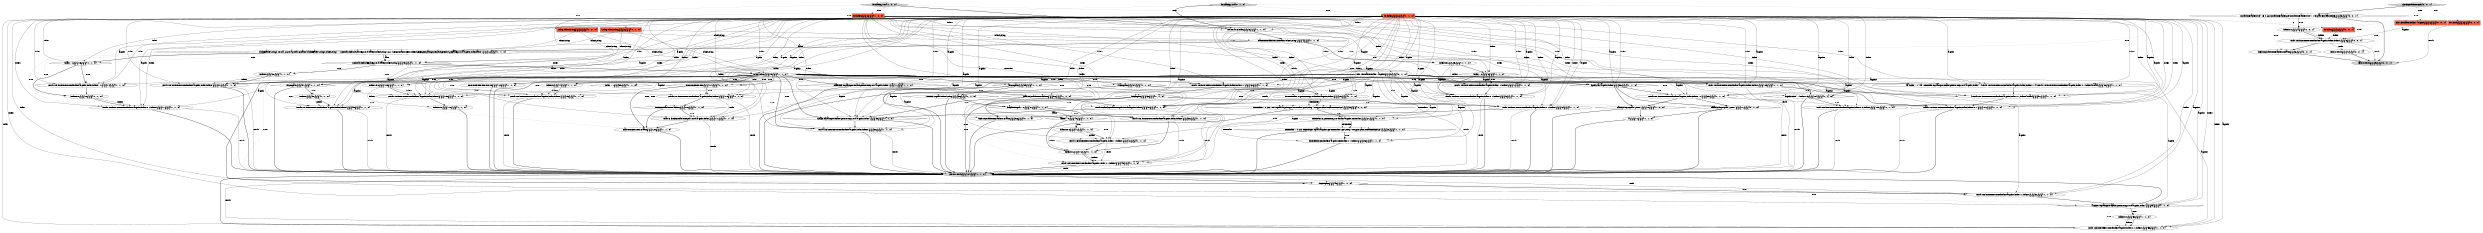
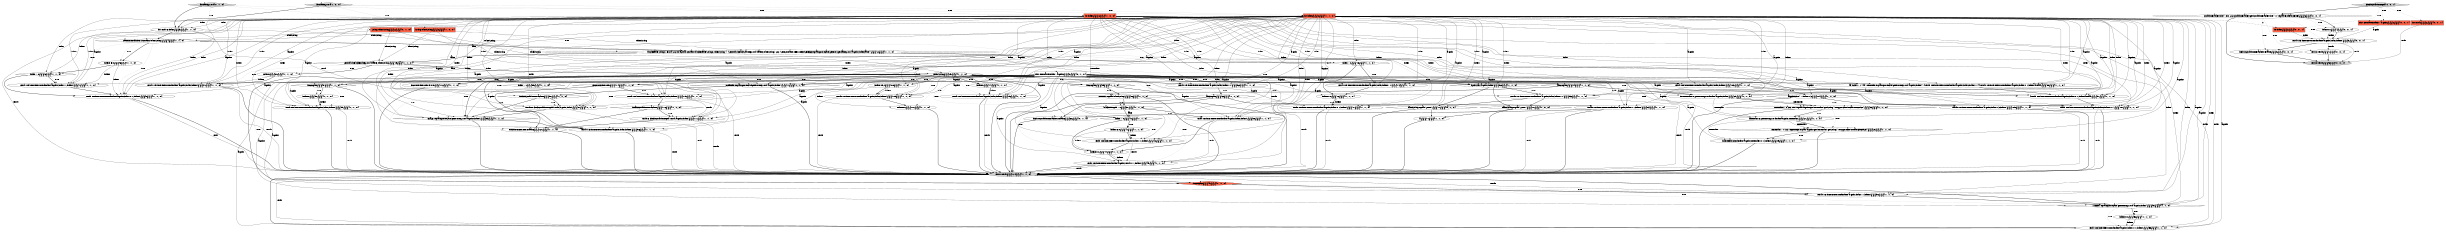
(1800, 20) -> none
(1335, 184) -> (1209, 184)
